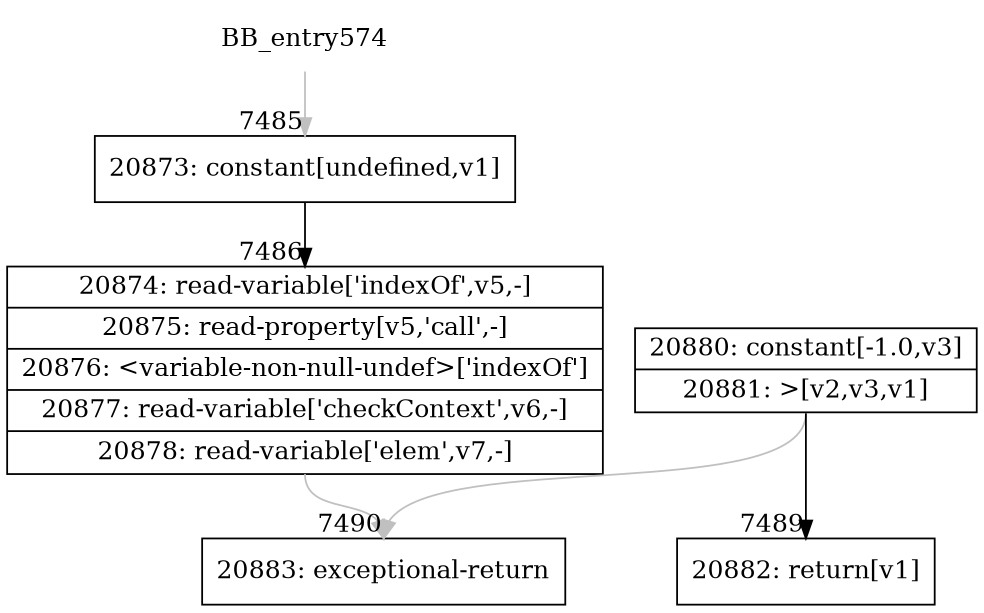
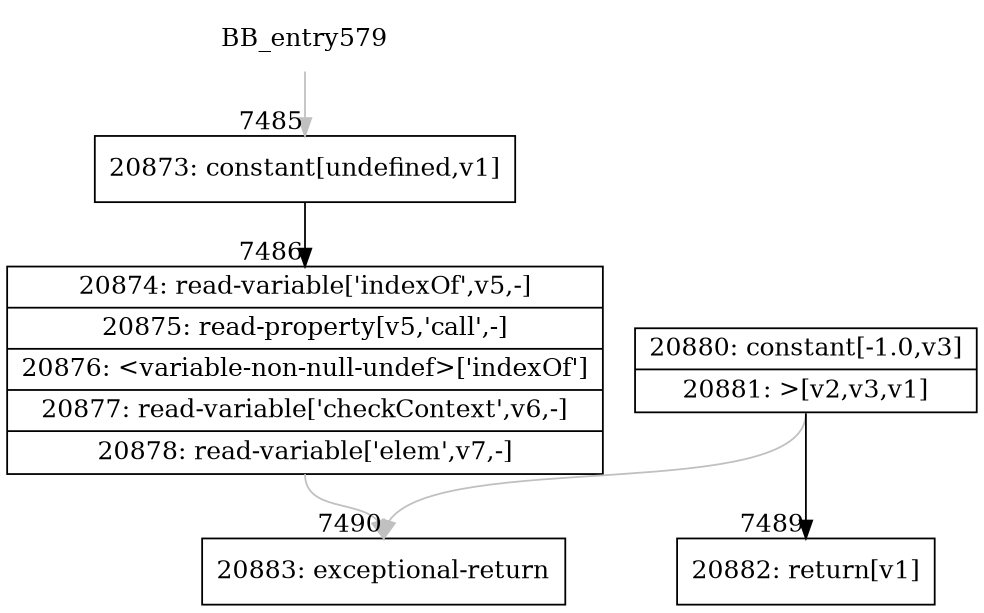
(305, 39) -> (305, 39)
